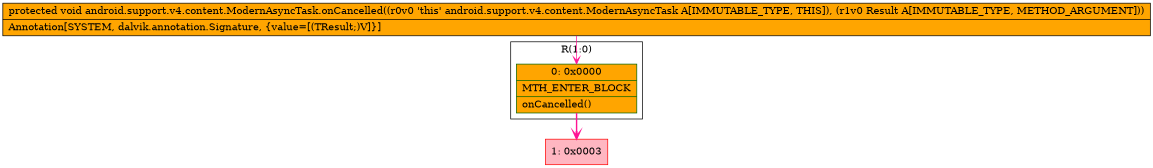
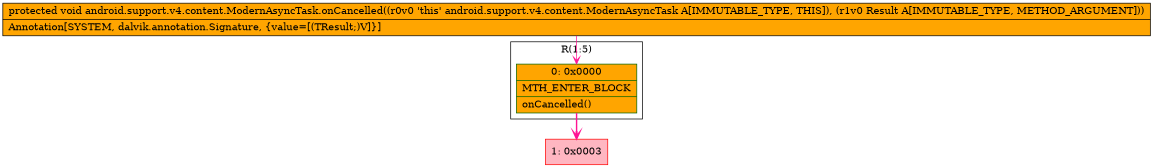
(577, 50) -> (577, 50)
